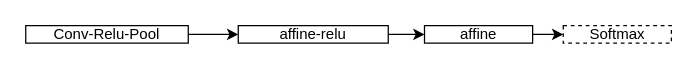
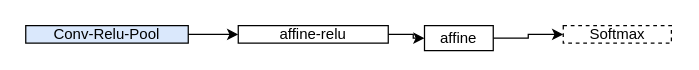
(107, 34) -> (107, 34)
(478, 34) -> (459, 38)
